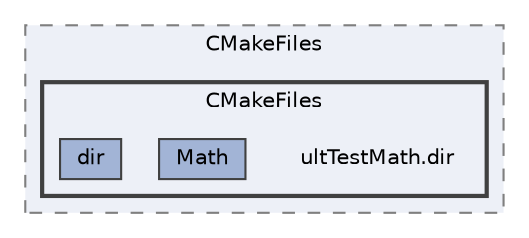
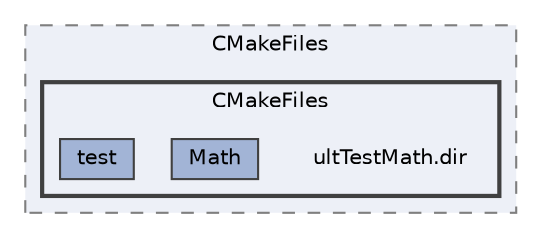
(91, 159) -> (97, 159)
